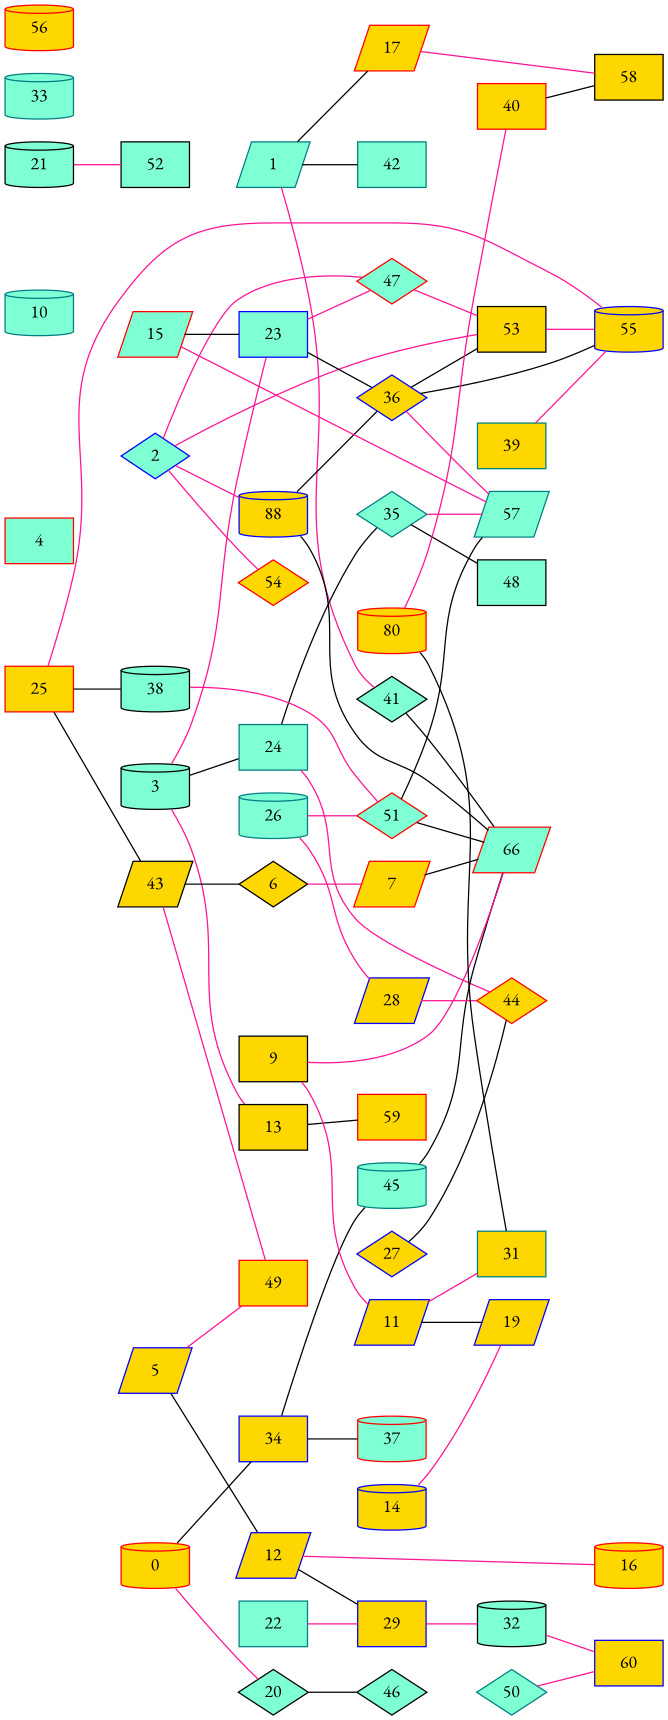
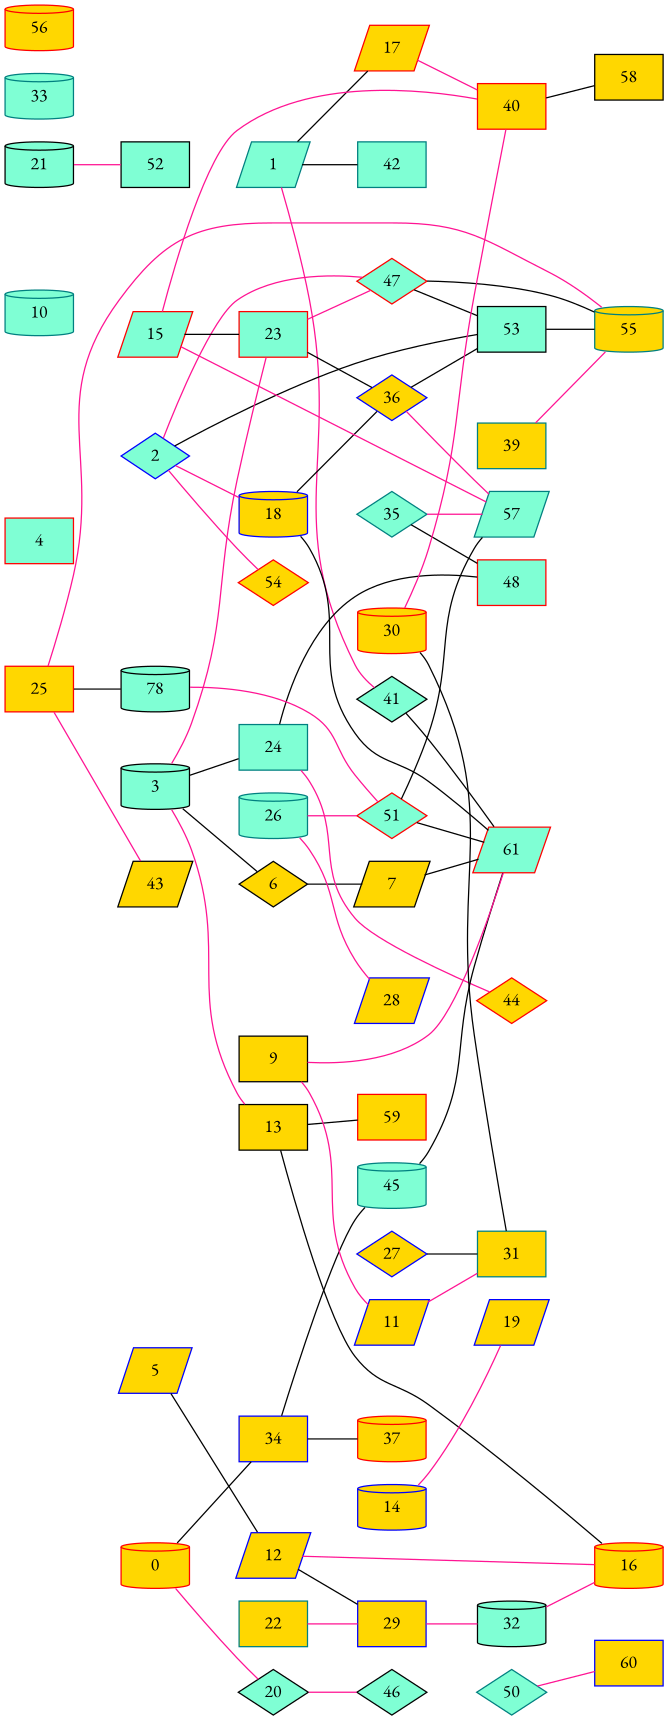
(507, 62) -> (447, 75)
none -> (259, 117)
(446, 303) -> (446, 303)
(512, 329) -> (512, 329)
(570, 329) -> (570, 329)
(629, 329) -> (629, 329)
(273, 334) -> (273, 334)
(328, 373) -> (328, 373)
(509, 375) -> (513, 288)
(273, 514) -> (273, 514)
(512, 583) -> (512, 583)
(320, 621) -> (345, 605)
(392, 631) -> (392, 631)
(155, 689) -> (155, 689)
(97, 787) -> (97, 787)
(512, 850) -> (512, 850)
(212, 884) -> (220, 840)
(345, 884) -> (345, 884)
(392, 884) -> (392, 884)
(443, 1001) -> none
(470, 1137) -> (452, 1254)
(273, 1283) -> none
(452, 1322) -> none
none -> (390, 1384)
(392, 1439) -> (392, 1439)
(273, 1624) -> (273, 1624)
(570, 1644) -> (570, 1595)
(333, 1692) -> (333, 1692)
